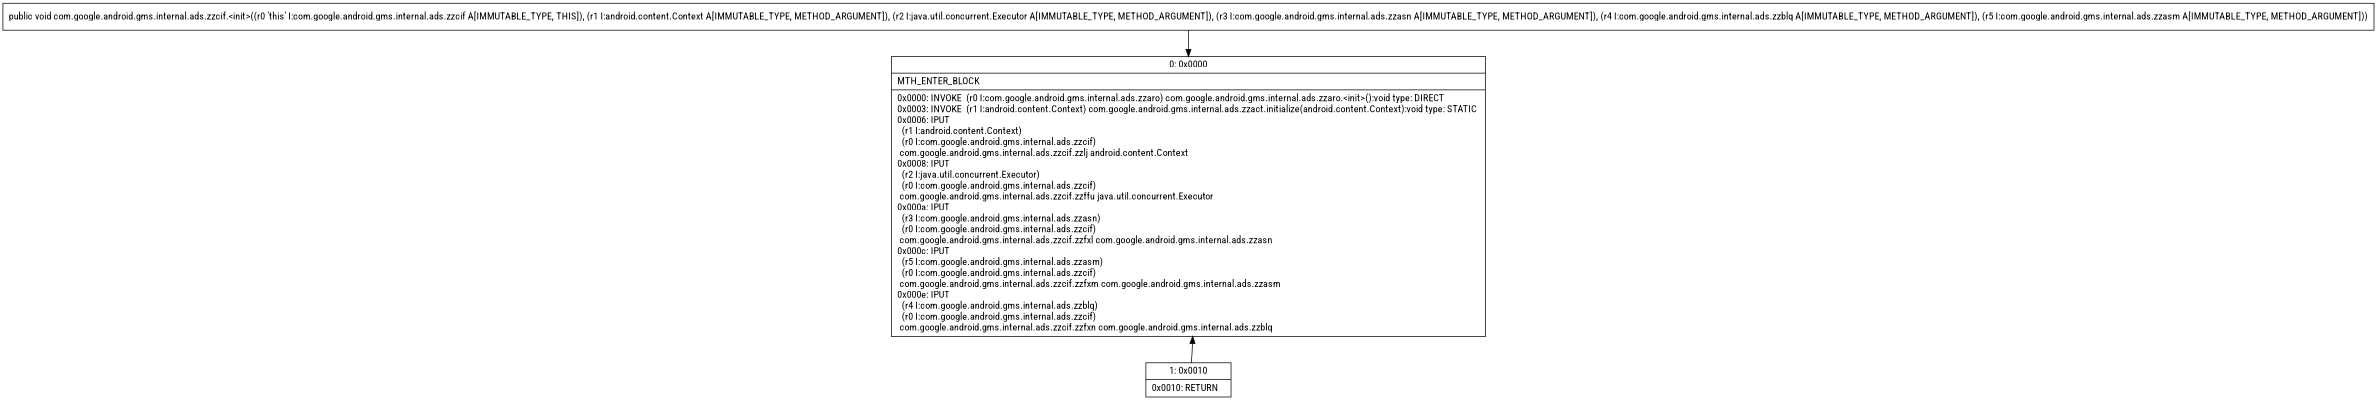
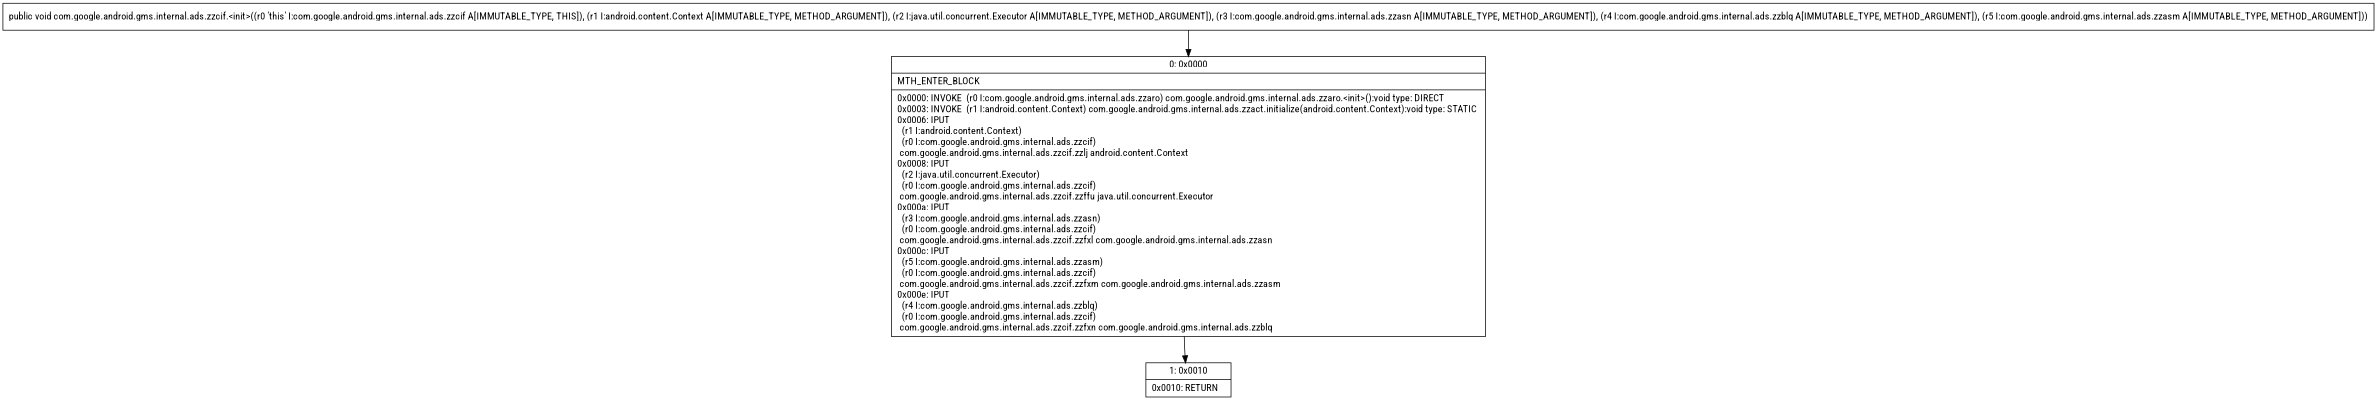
(1192, 353) -> (1185, 346)
